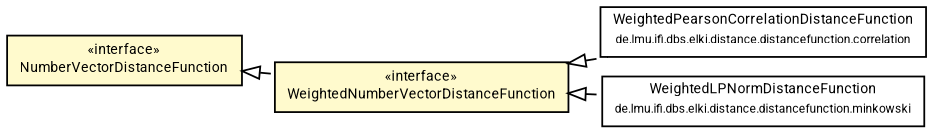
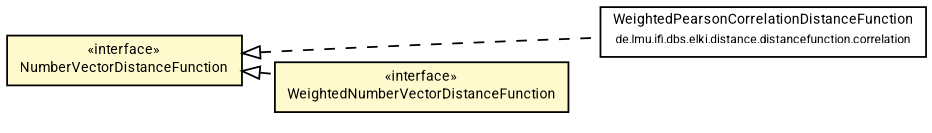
(597, 59) -> (430, 44)
(762, 101) -> none
